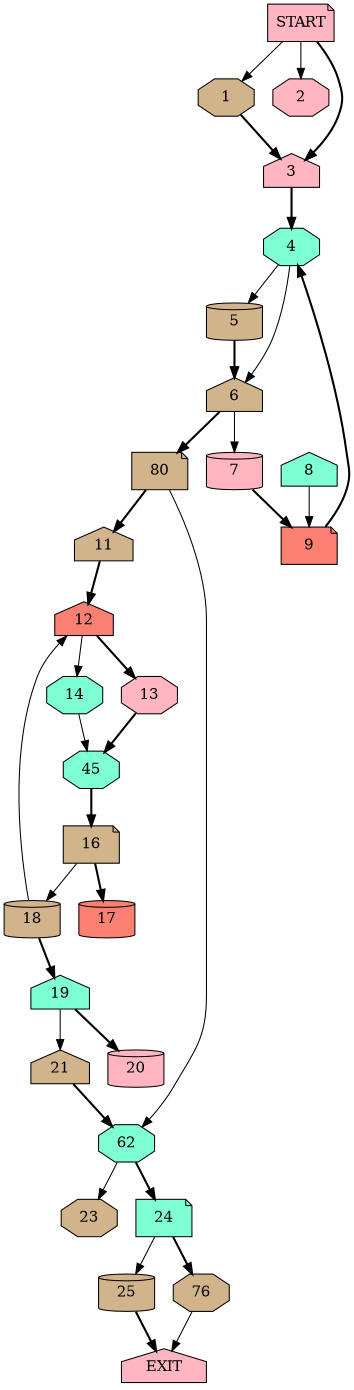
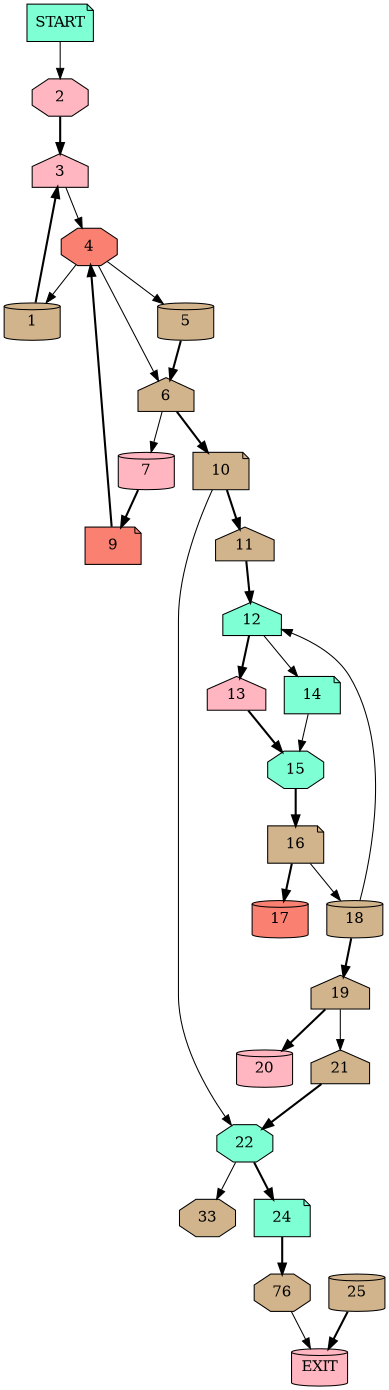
(301, 23) -> (60, 23)
(266, 58) -> (64, 280)
(226, 98) -> (32, 322)
(342, 98) -> (60, 130)
(292, 203) -> (72, 203)
(292, 247) -> (89, 247)
(160, 471) -> (221, 471)
(309, 471) -> none
(84, 620) -> (252, 620)
(75, 695) -> (312, 695)
(149, 695) -> (237, 695)
(91, 770) -> (296, 770)
(60, 994) -> (340, 994)
(127, 1143) -> (245, 1143)
(89, 1218) -> (208, 1218)
(148, 1251) -> none
(164, 1367) -> (320, 1367)
